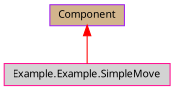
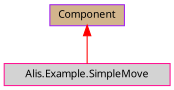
(87, 75) -> (87, 75)
